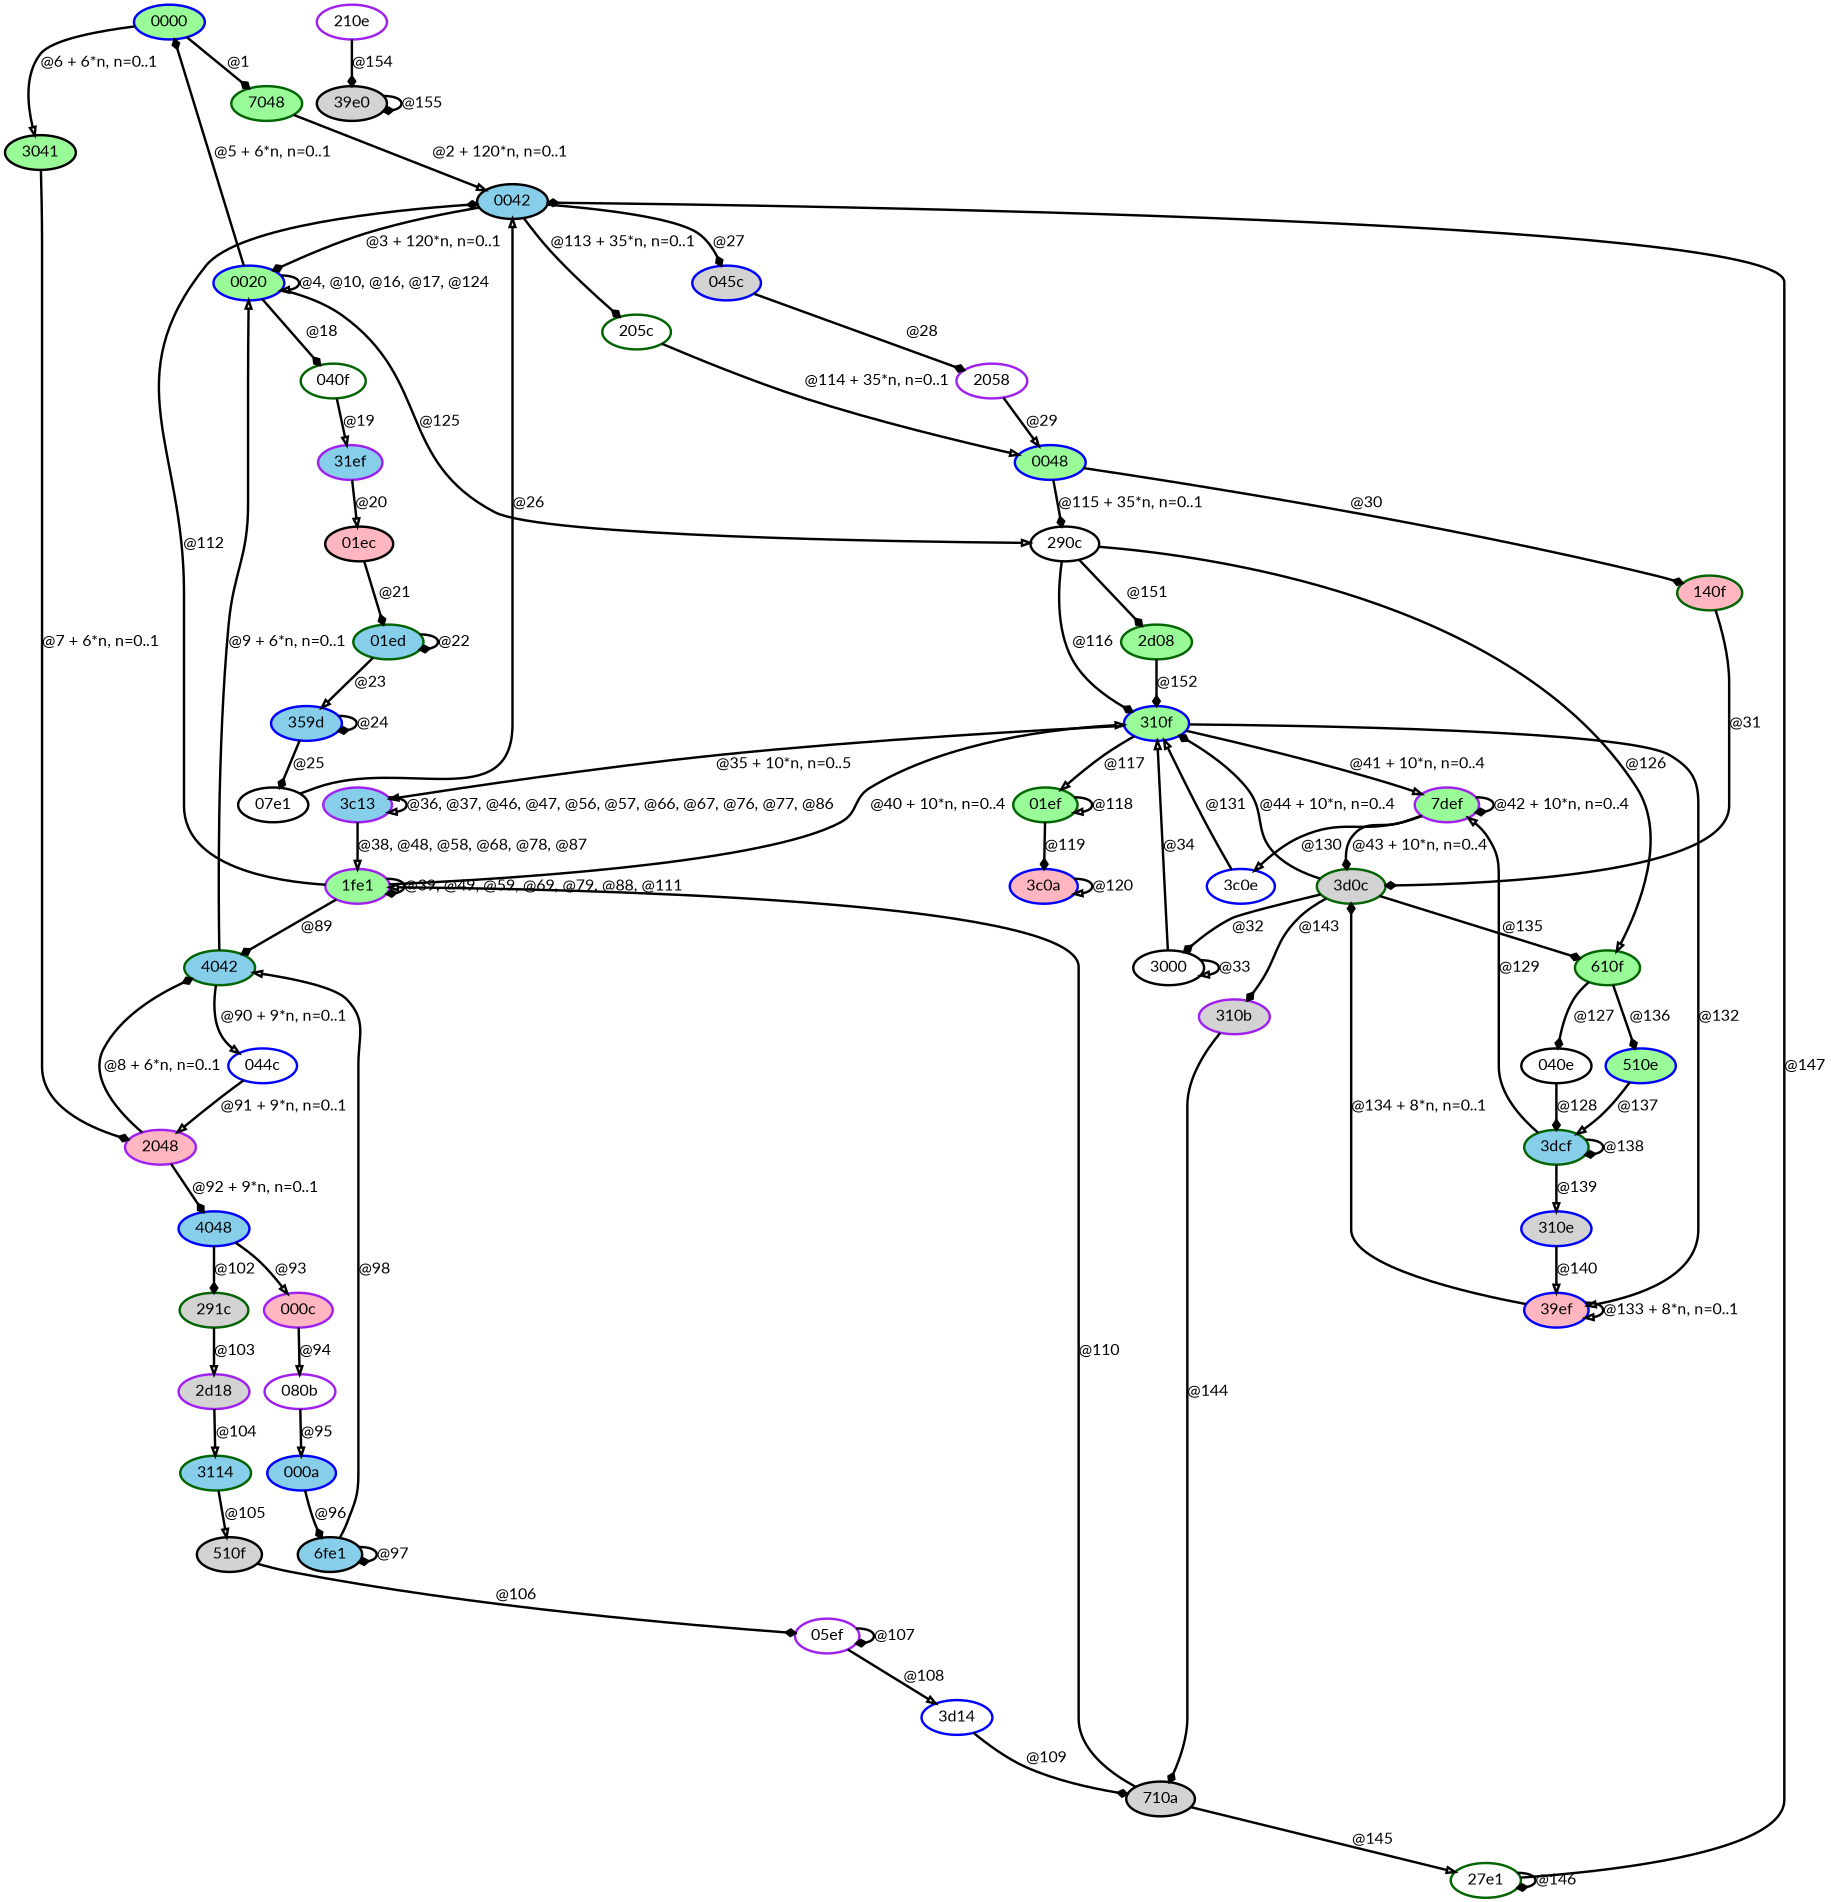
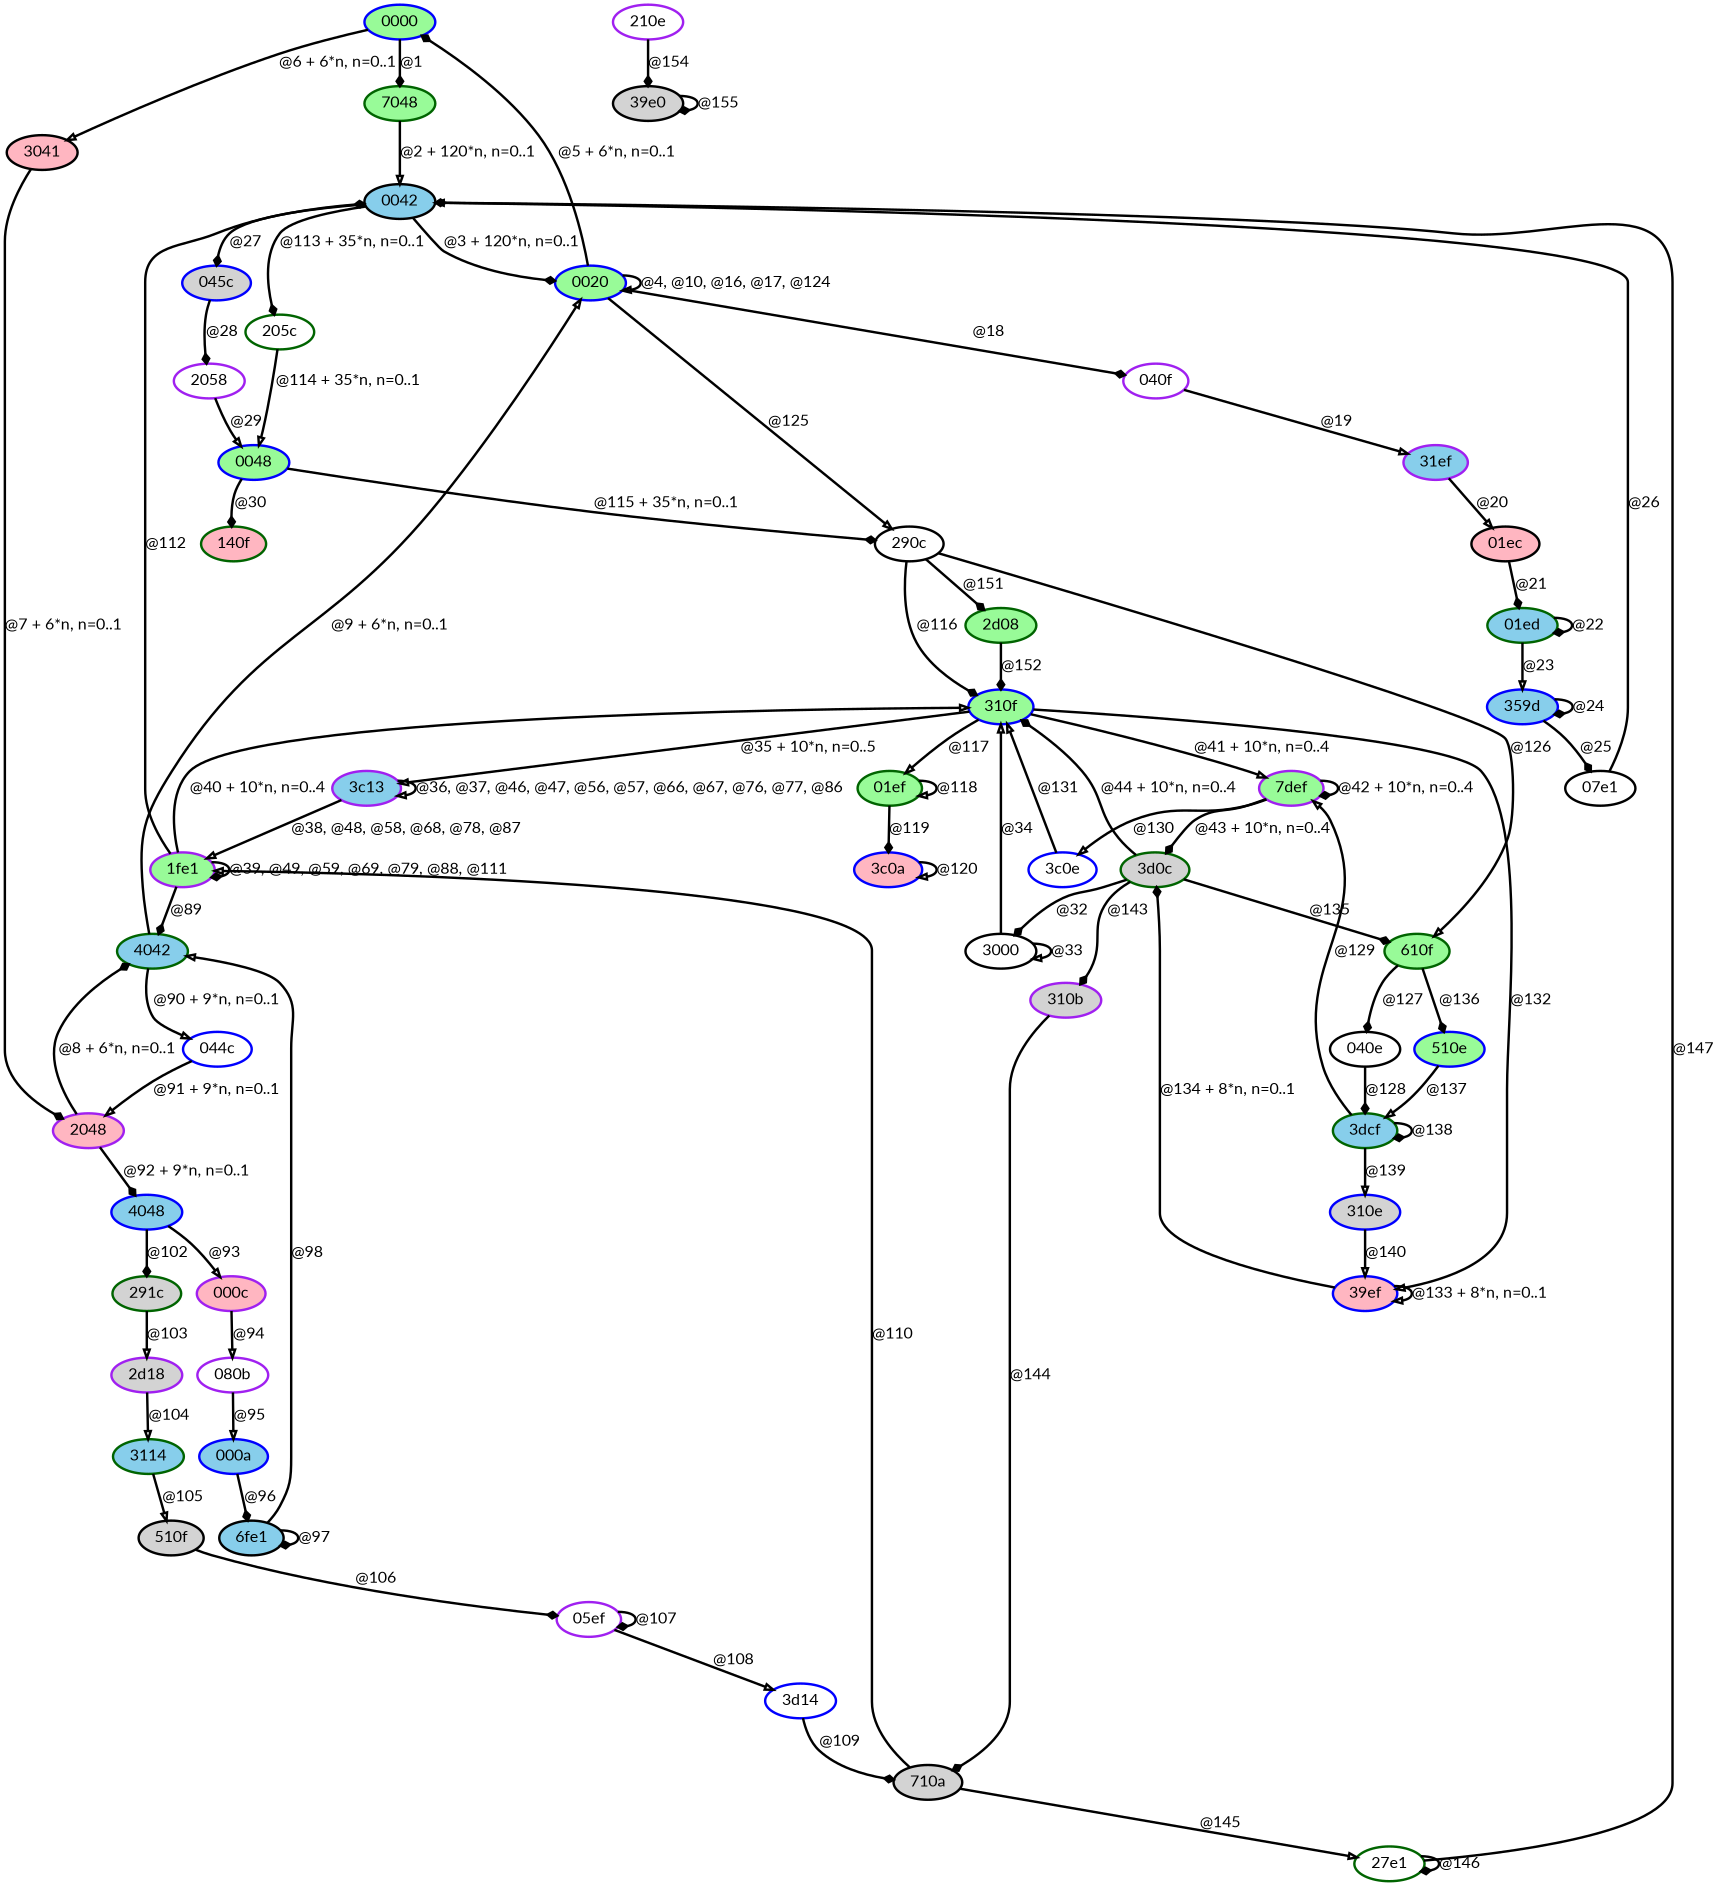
(40, 153) -> (42, 153)
(333, 381) -> (1156, 381)
(1670, 853) -> none
